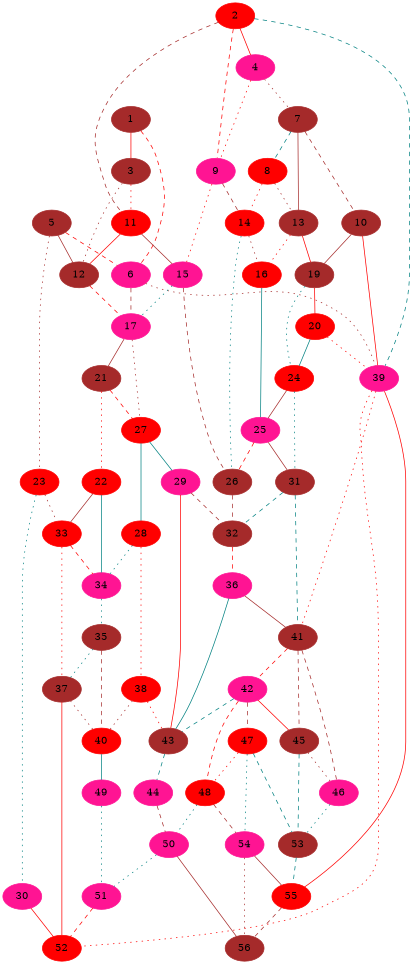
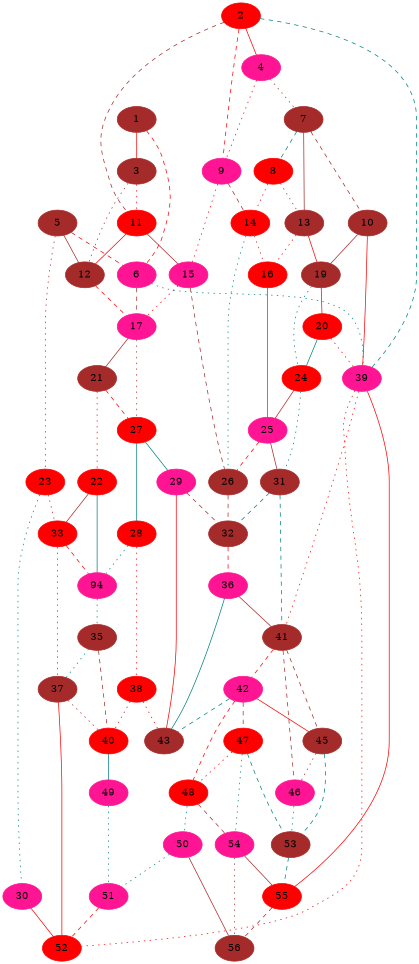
(276, 292) -> (279, 296)
(157, 301) -> (163, 301)
(101, 586) -> (97, 586)
(153, 793) -> none
